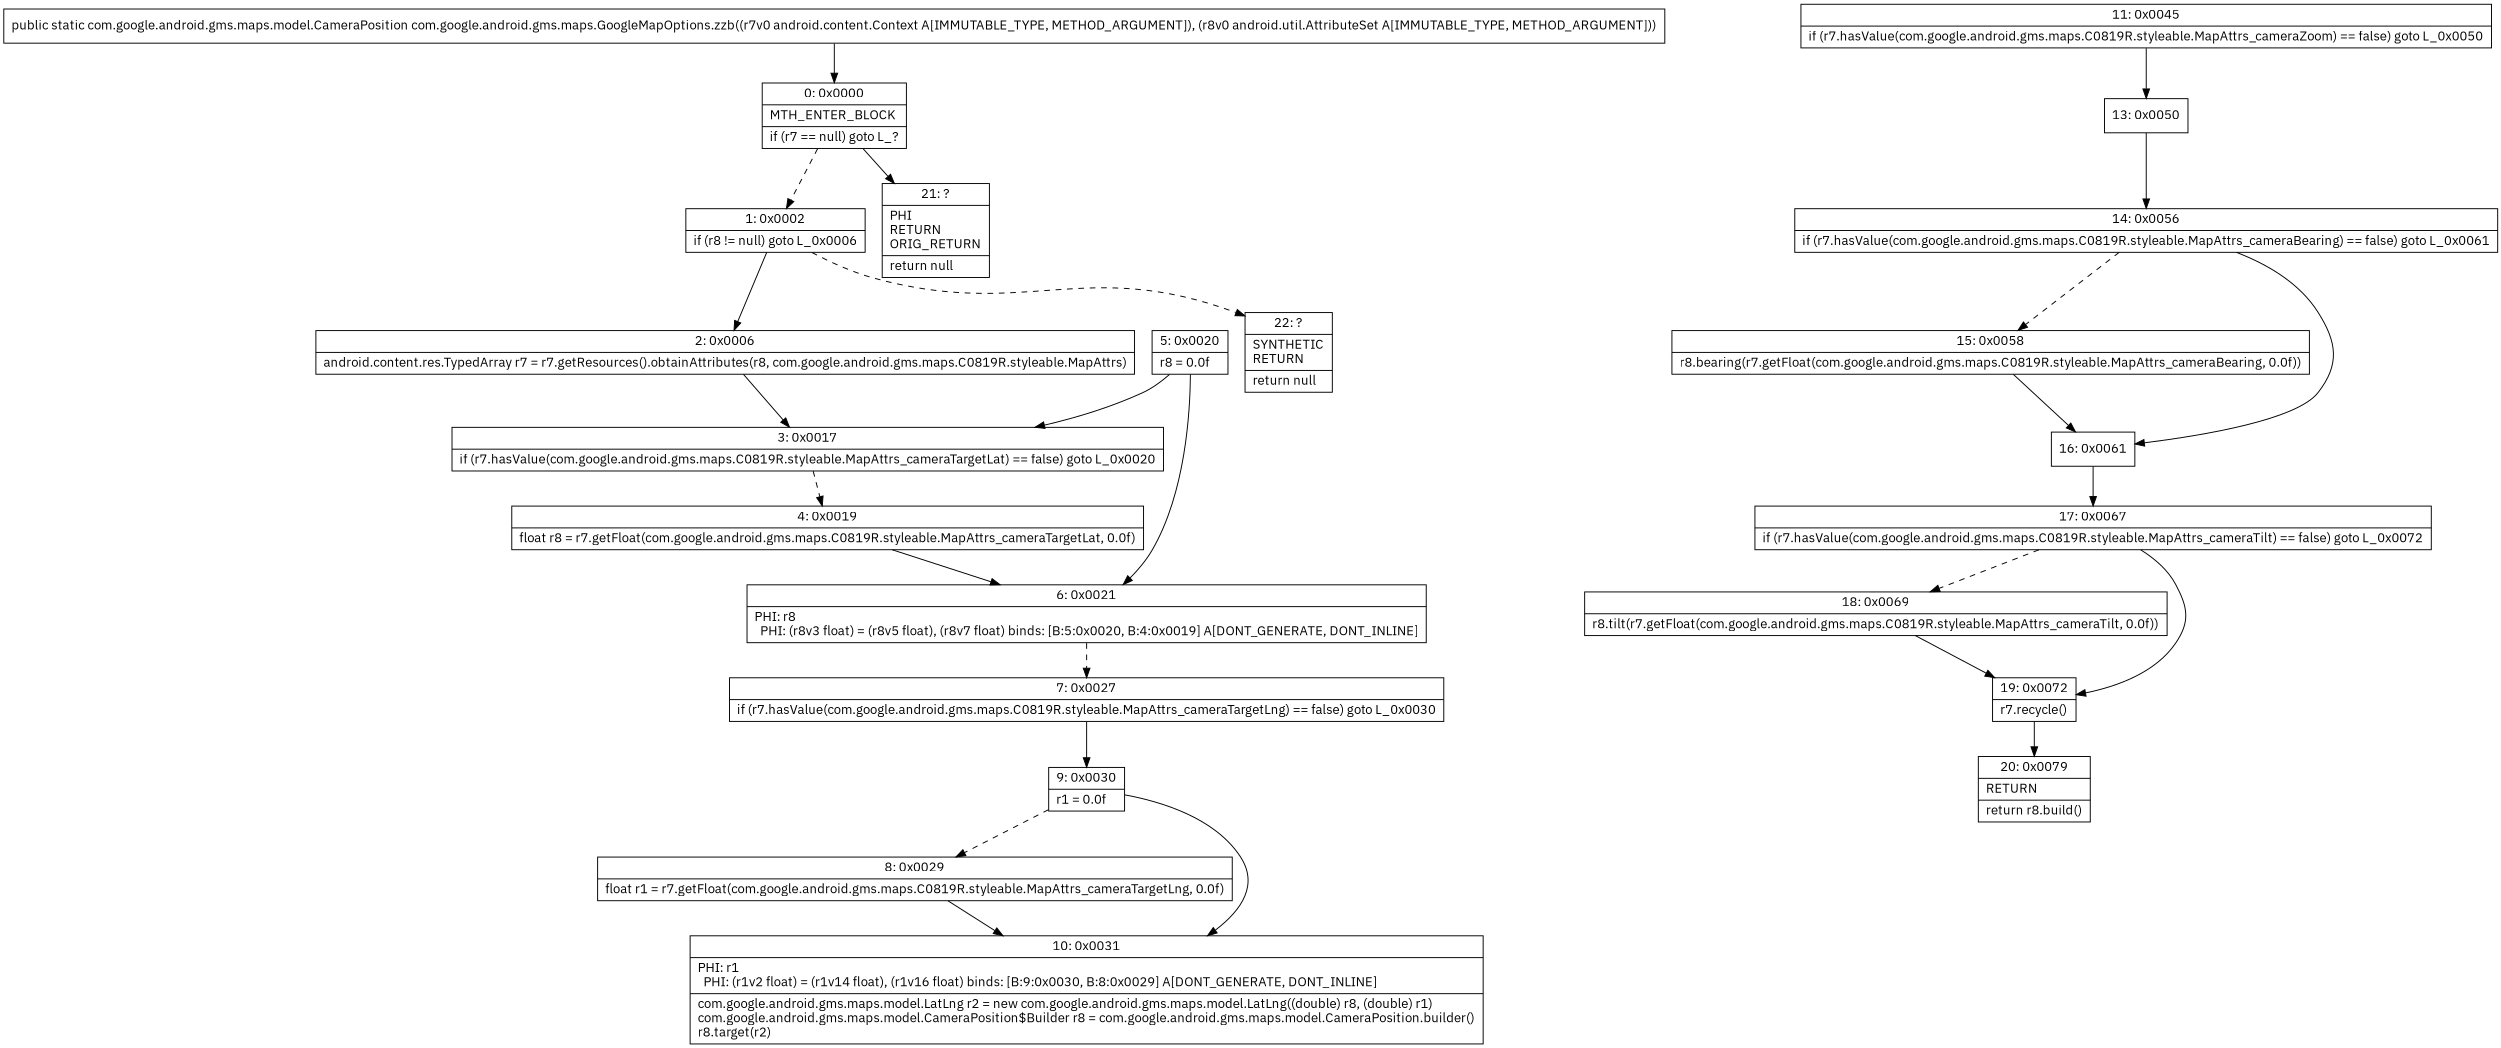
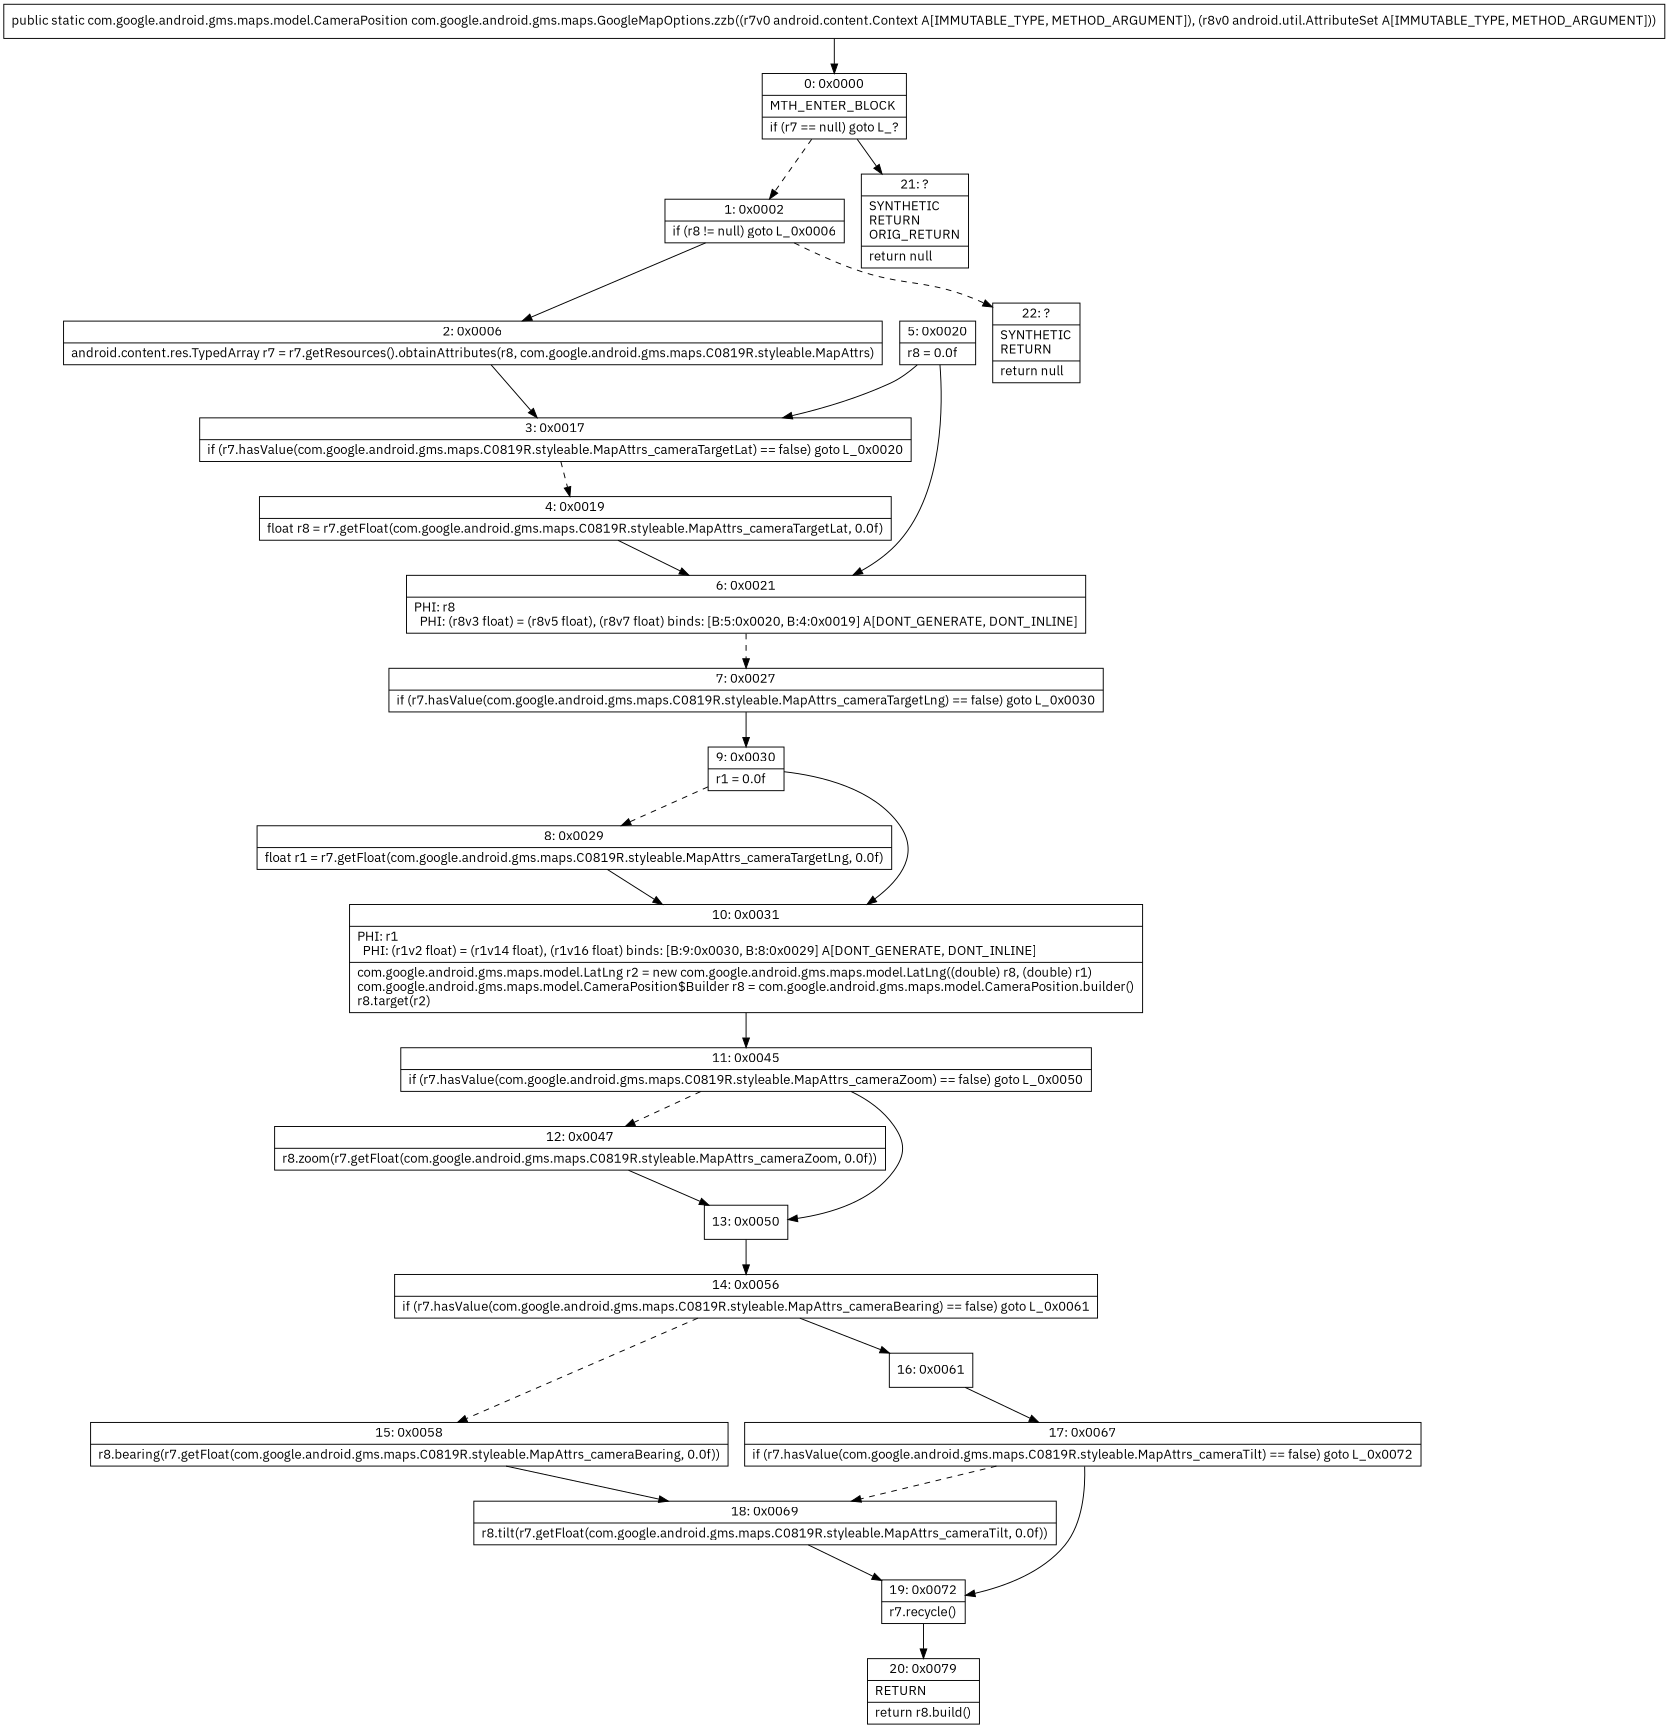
(901, 216) -> (905, 206)
(2041, 400) -> (582, 1483)
none -> (746, 1025)
none -> (580, 1148)
